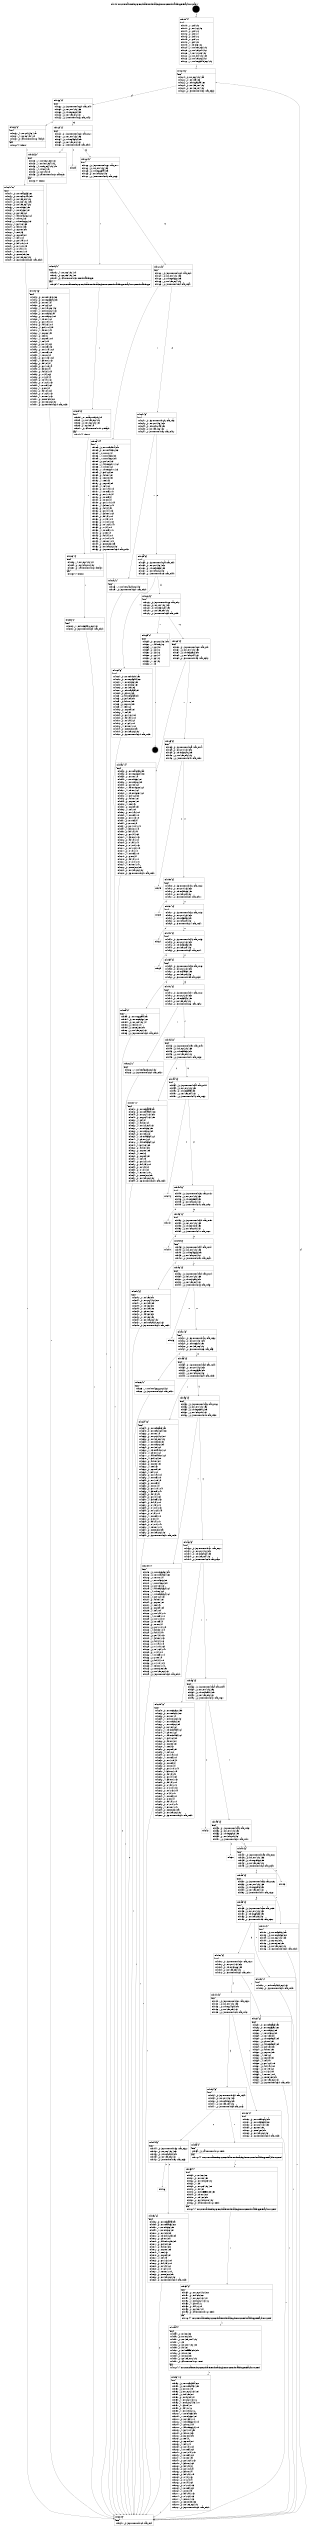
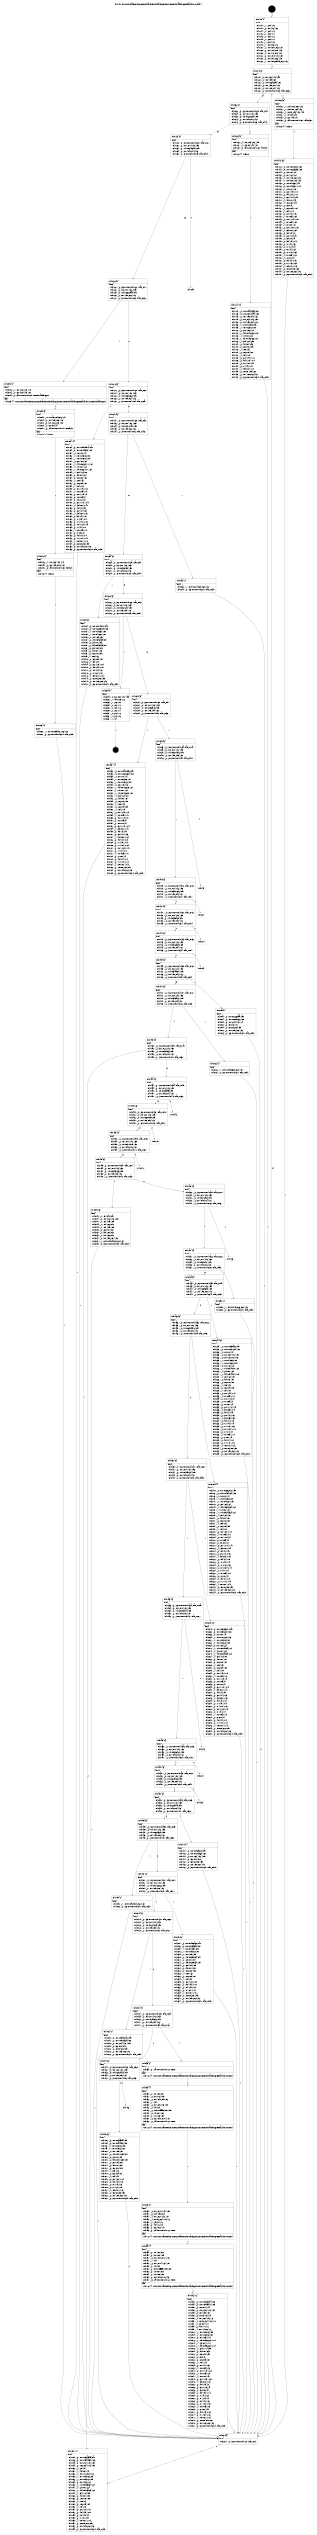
(62, 150) -> (282, 96)
(129, 1849) -> (165, 2464)
